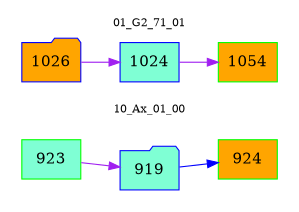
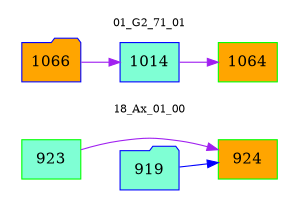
(51, 62) -> (51, 62)
(150, 62) -> (150, 62)
(248, 62) -> (248, 62)
(150, 110) -> (150, 110)
(95, 164) -> (144, 138)
